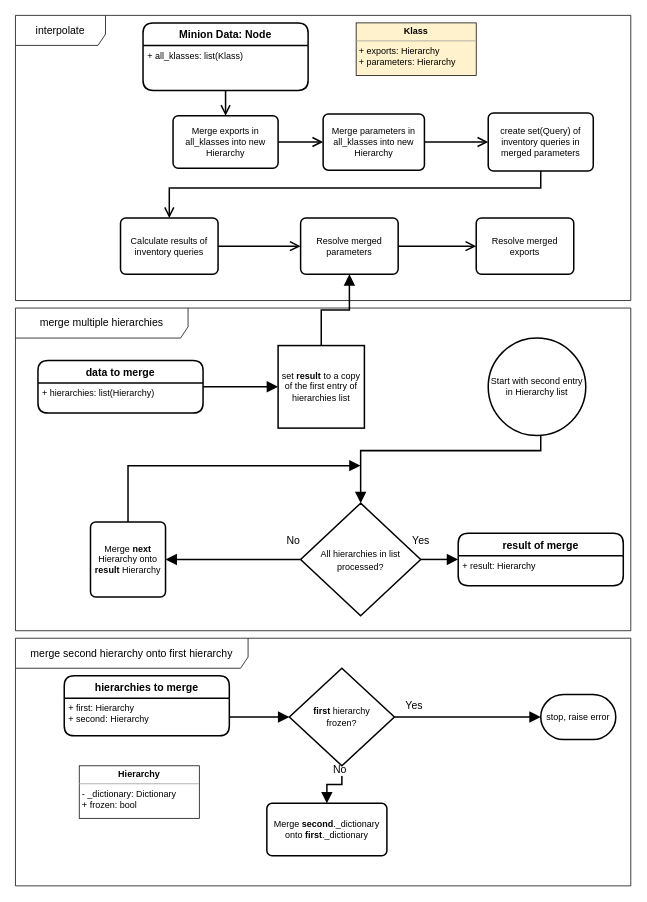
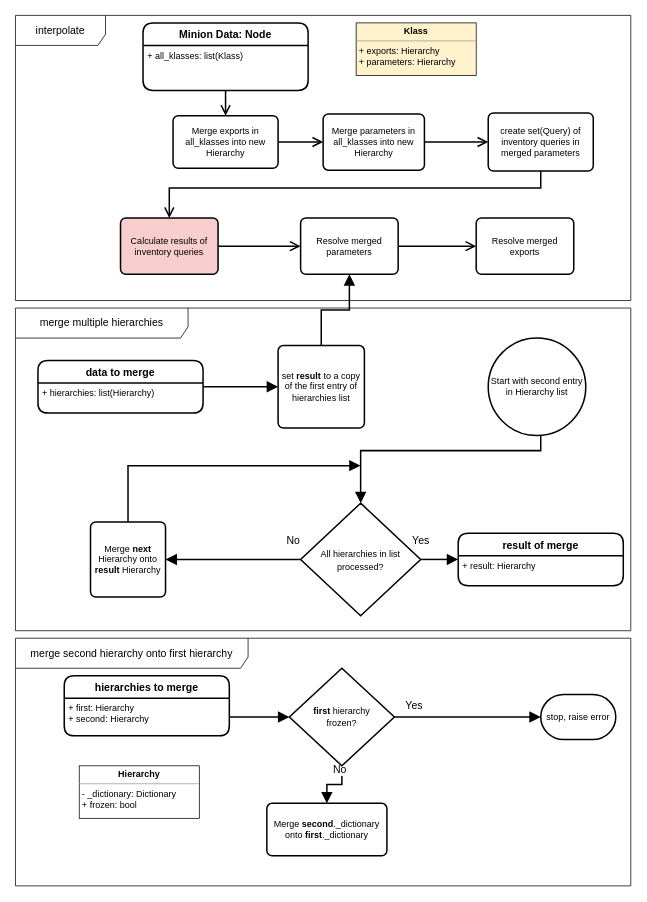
(169, 246) -> (169, 246)
(321, 387) -> (321, 387)
